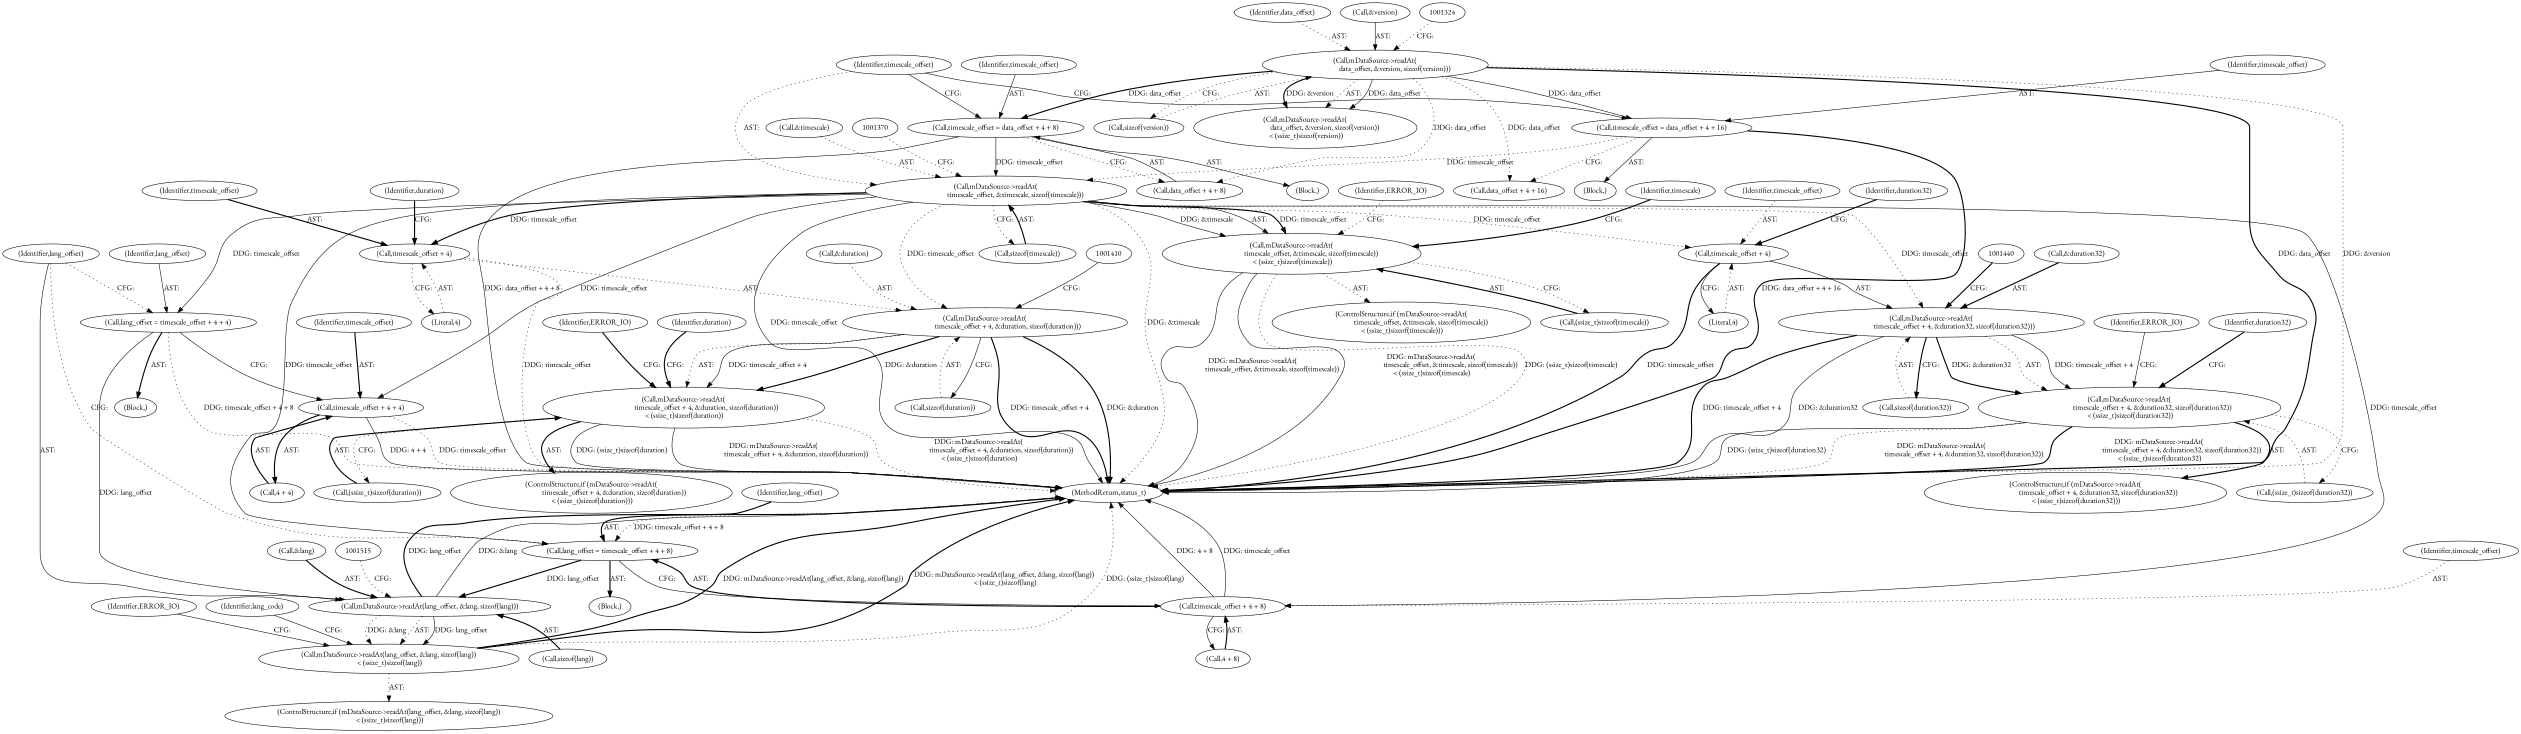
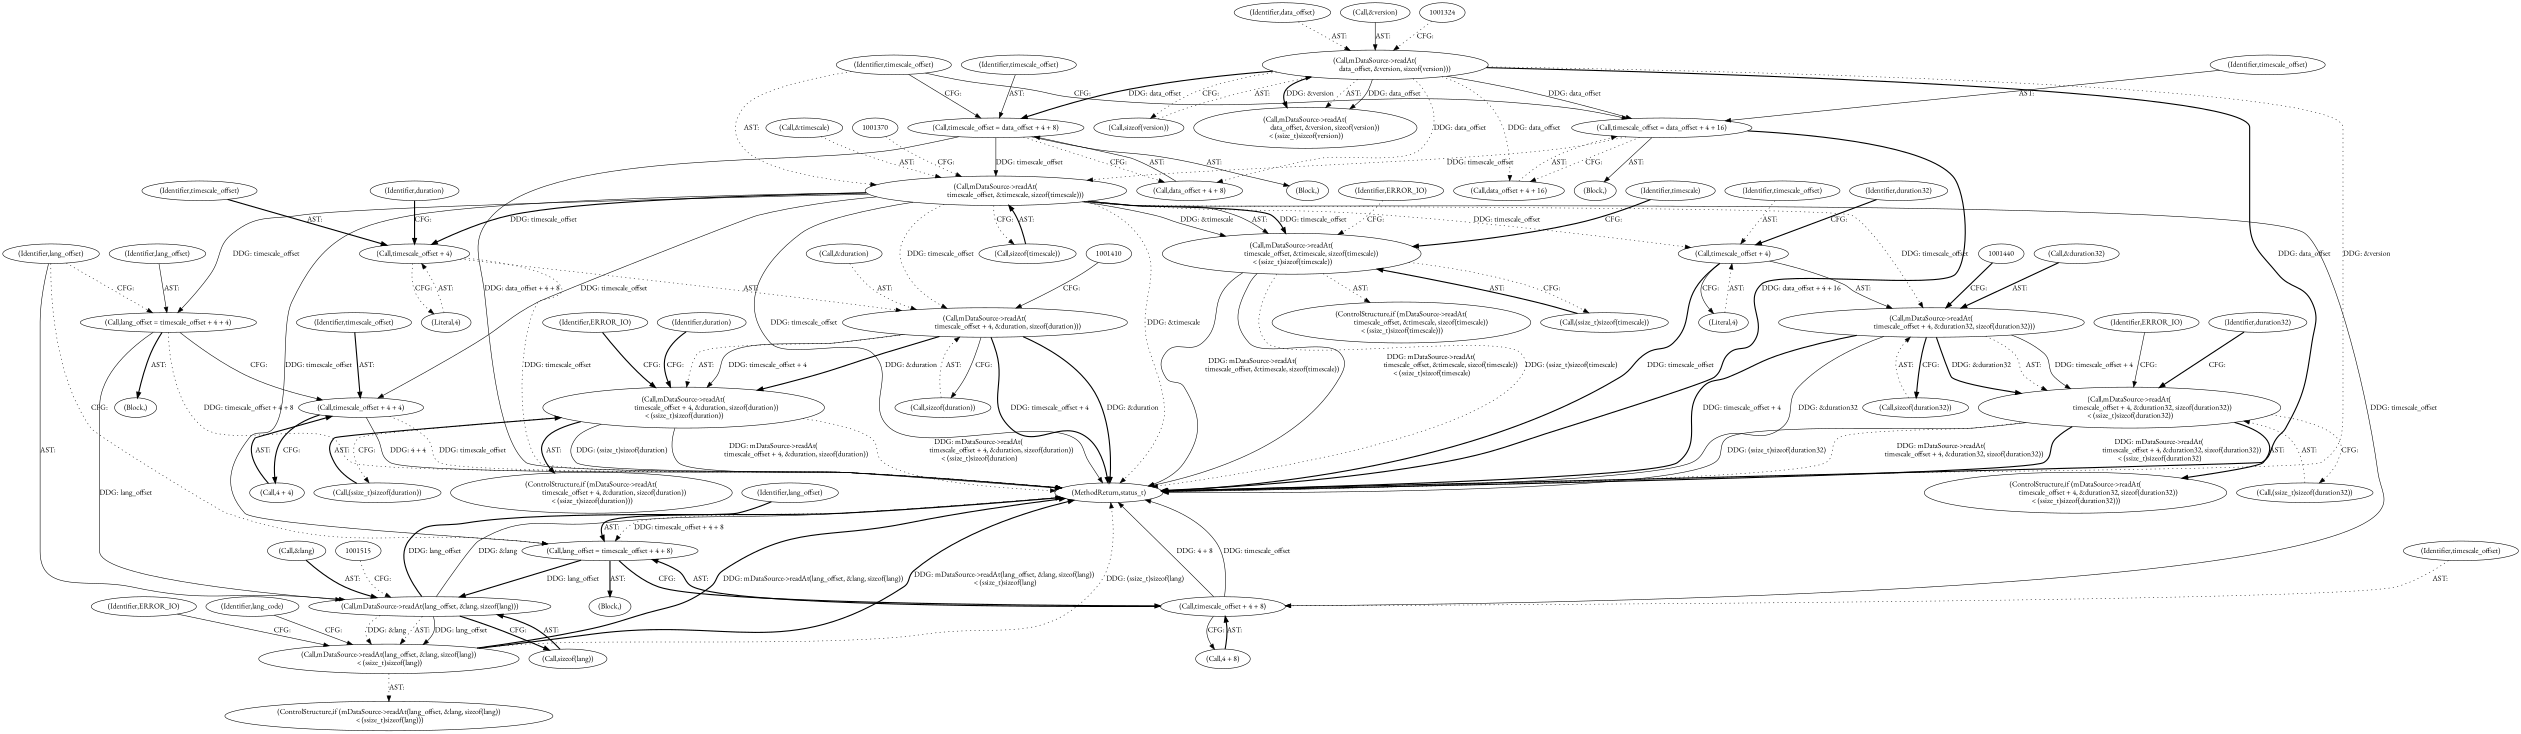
none -> (1562, 153)
(293, 450) -> (293, 450)
(882, 602) -> (882, 602)
none -> (502, 631)
